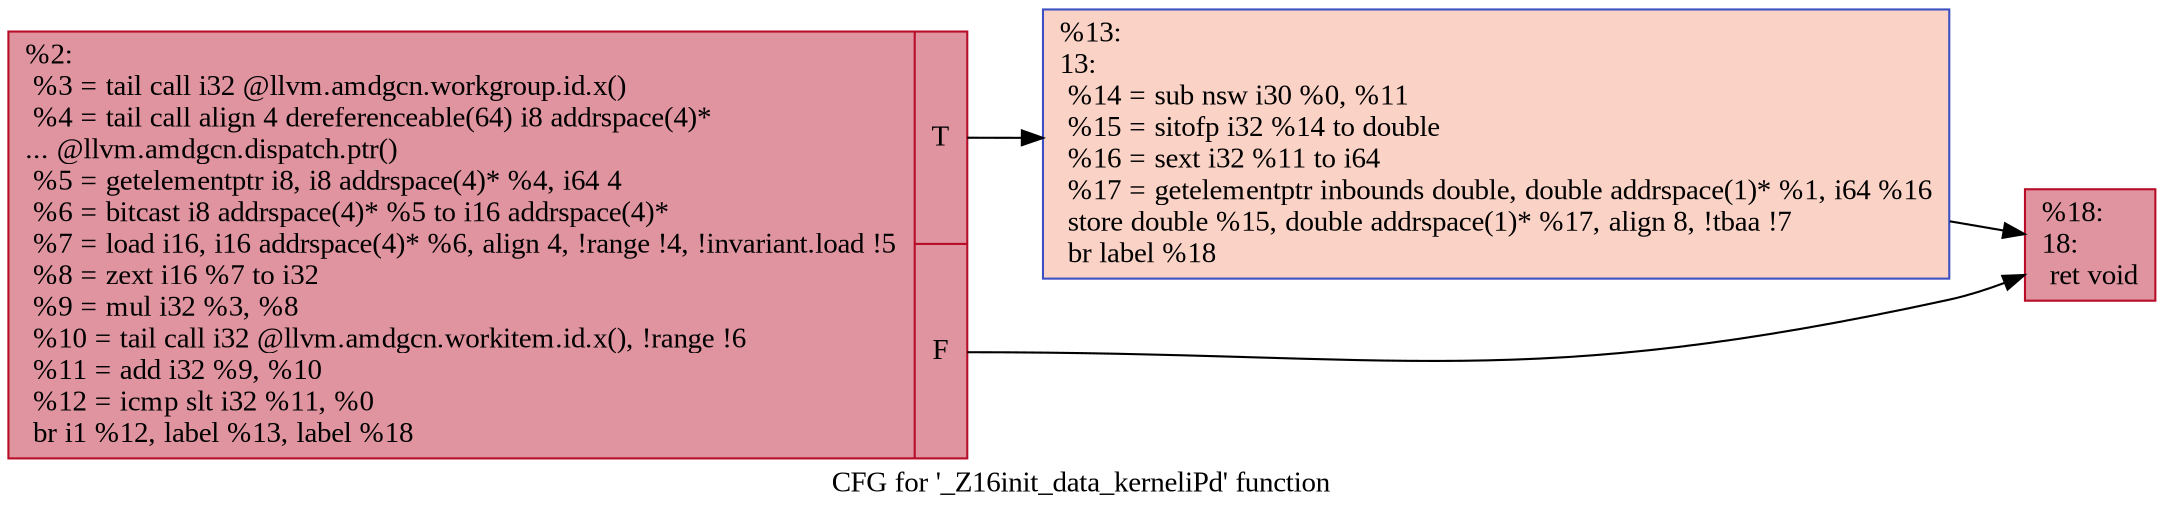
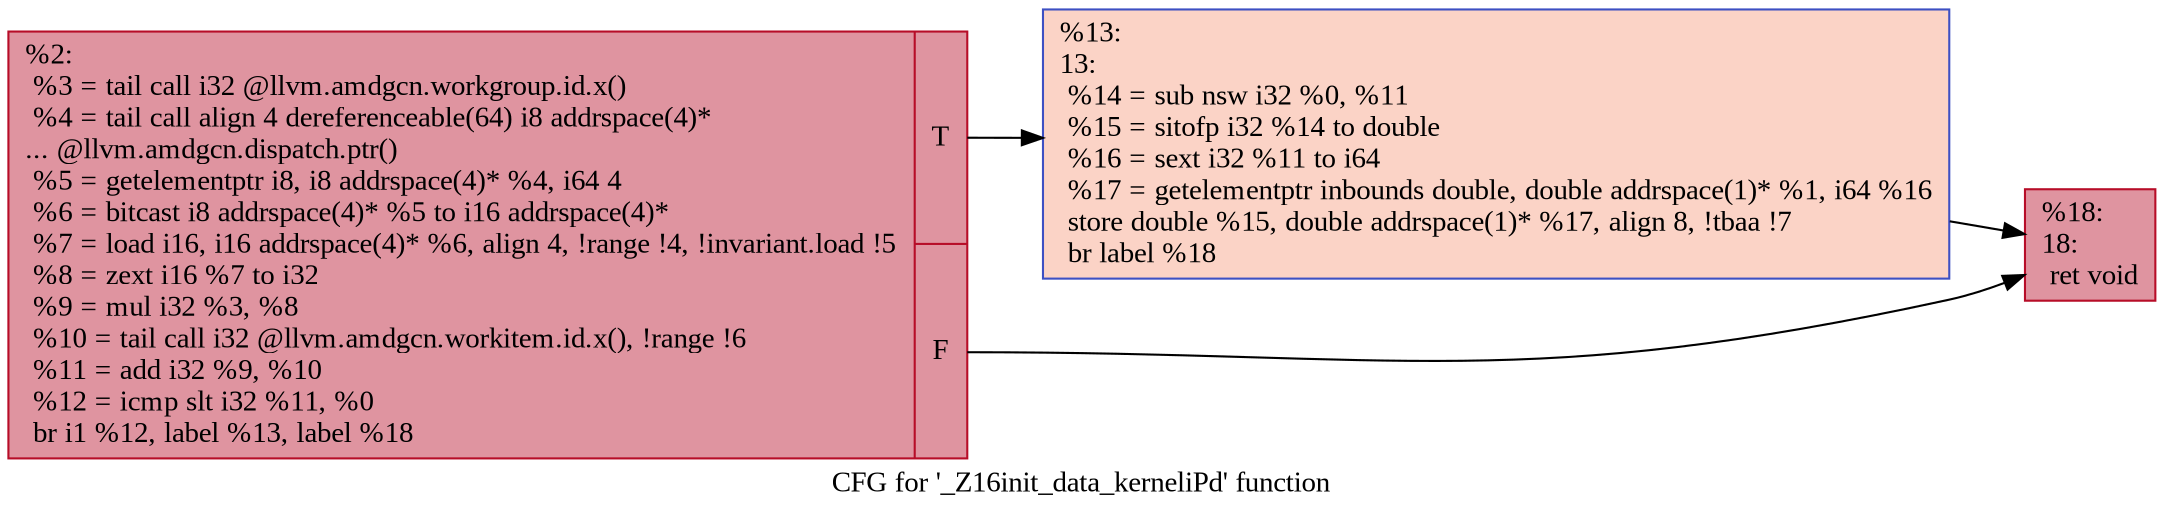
(1234, 96) -> (1234, 96)
